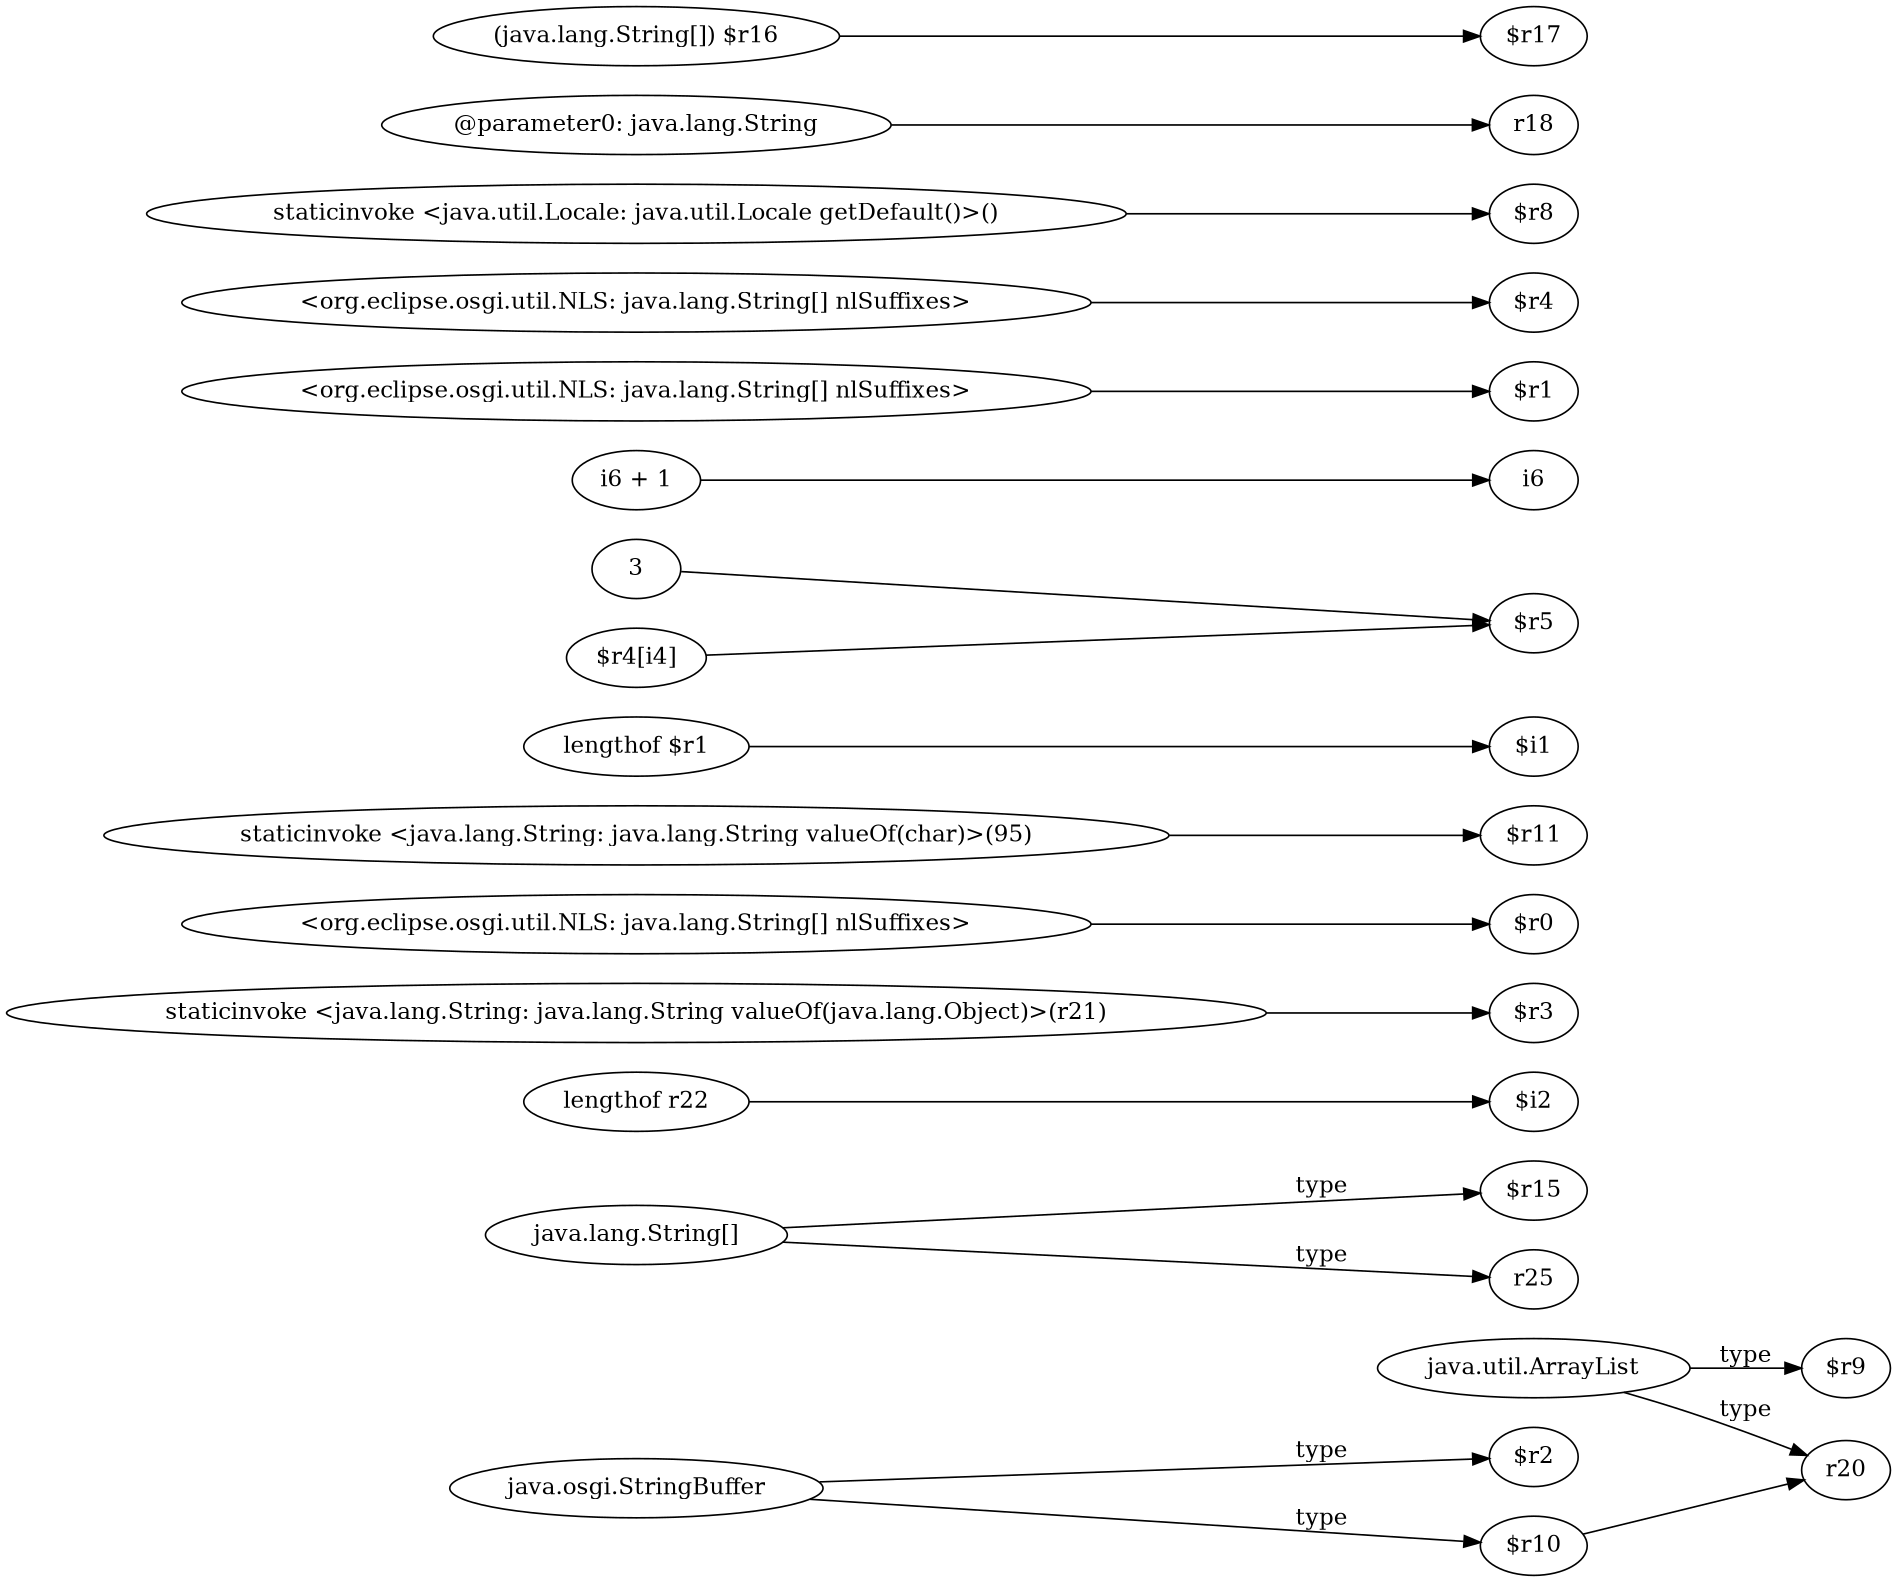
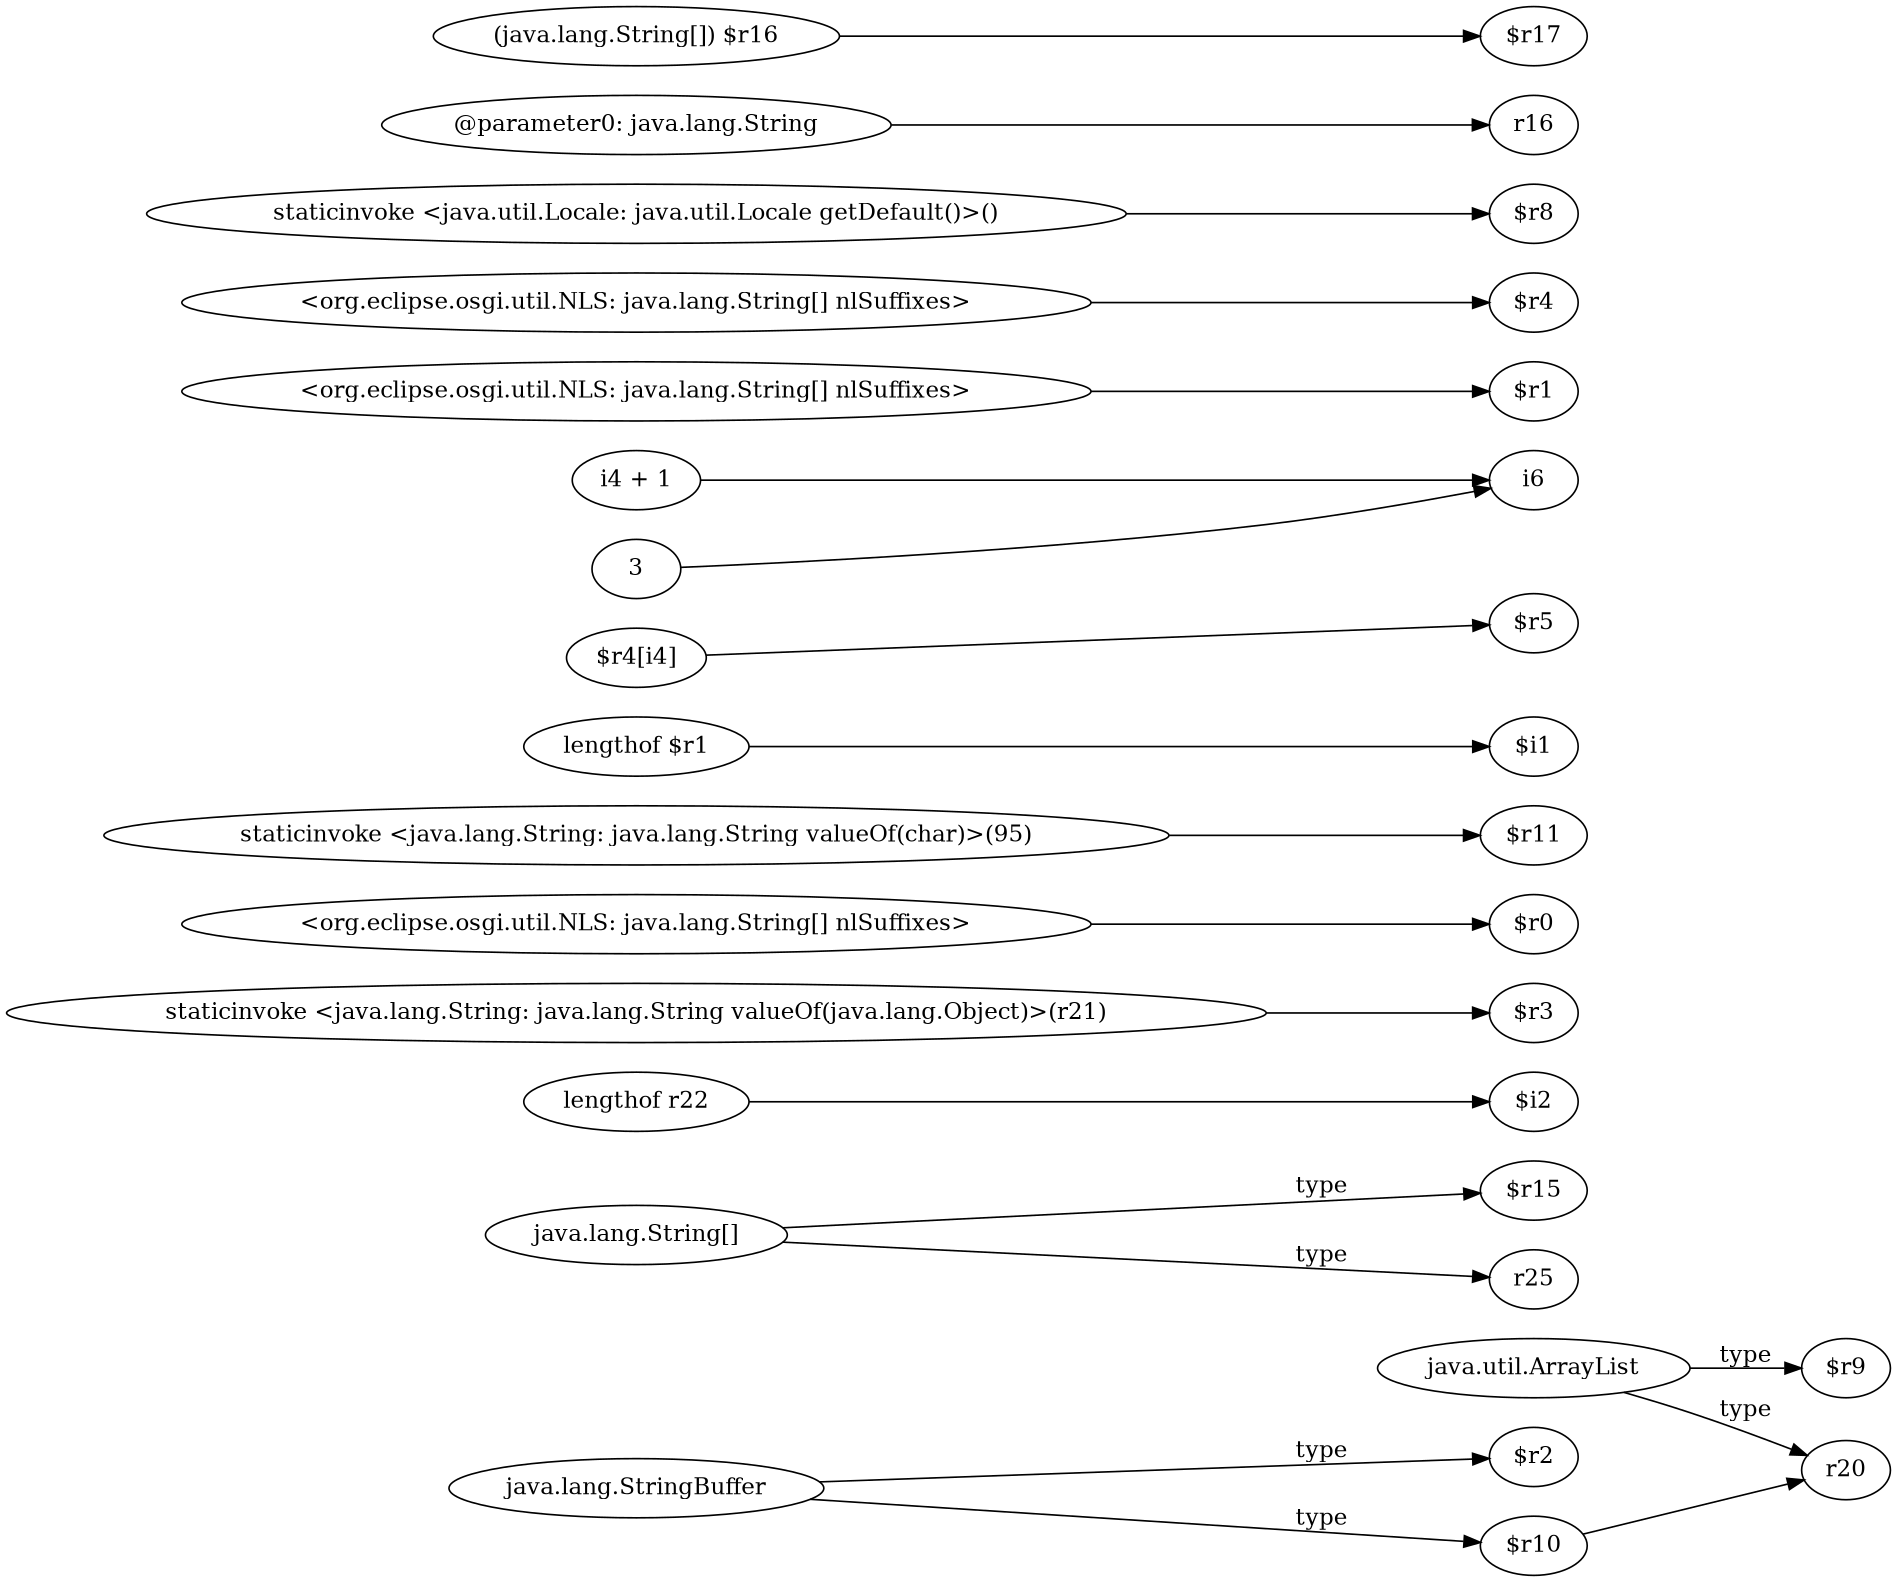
(1534, 125) -> (1534, 125)
(636, 480) -> (636, 480)
(1077, 596) -> (1079, 543)
(636, 1488) -> (636, 1488)
